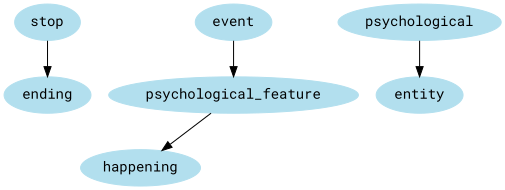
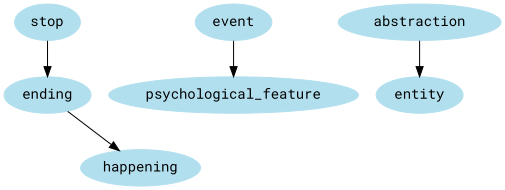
(420, 22) -> (420, 22)
(191, 129) -> (89, 128)
